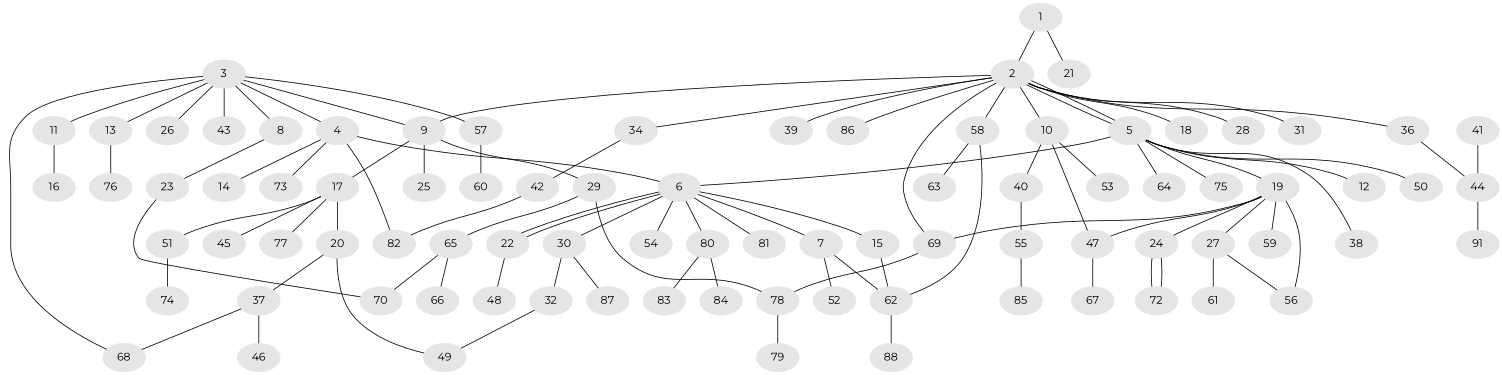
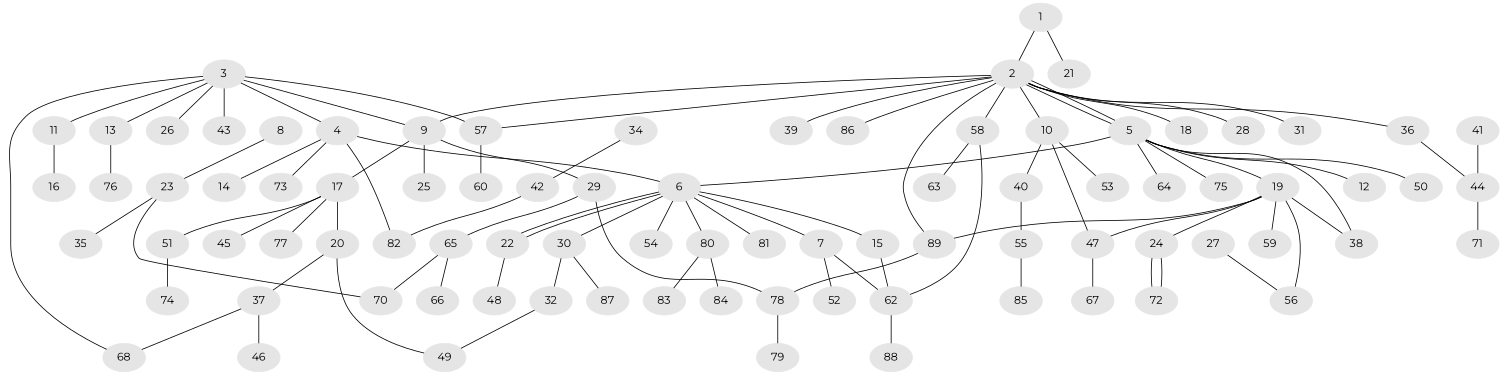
(252, 102) -> none
(824, 102) -> (747, 102)
(1245, 216) -> (1317, 216)
none -> (81, 244)
(934, 244) -> (934, 244)
(1478, 244) -> (1478, 244)
(1213, 301) -> none
